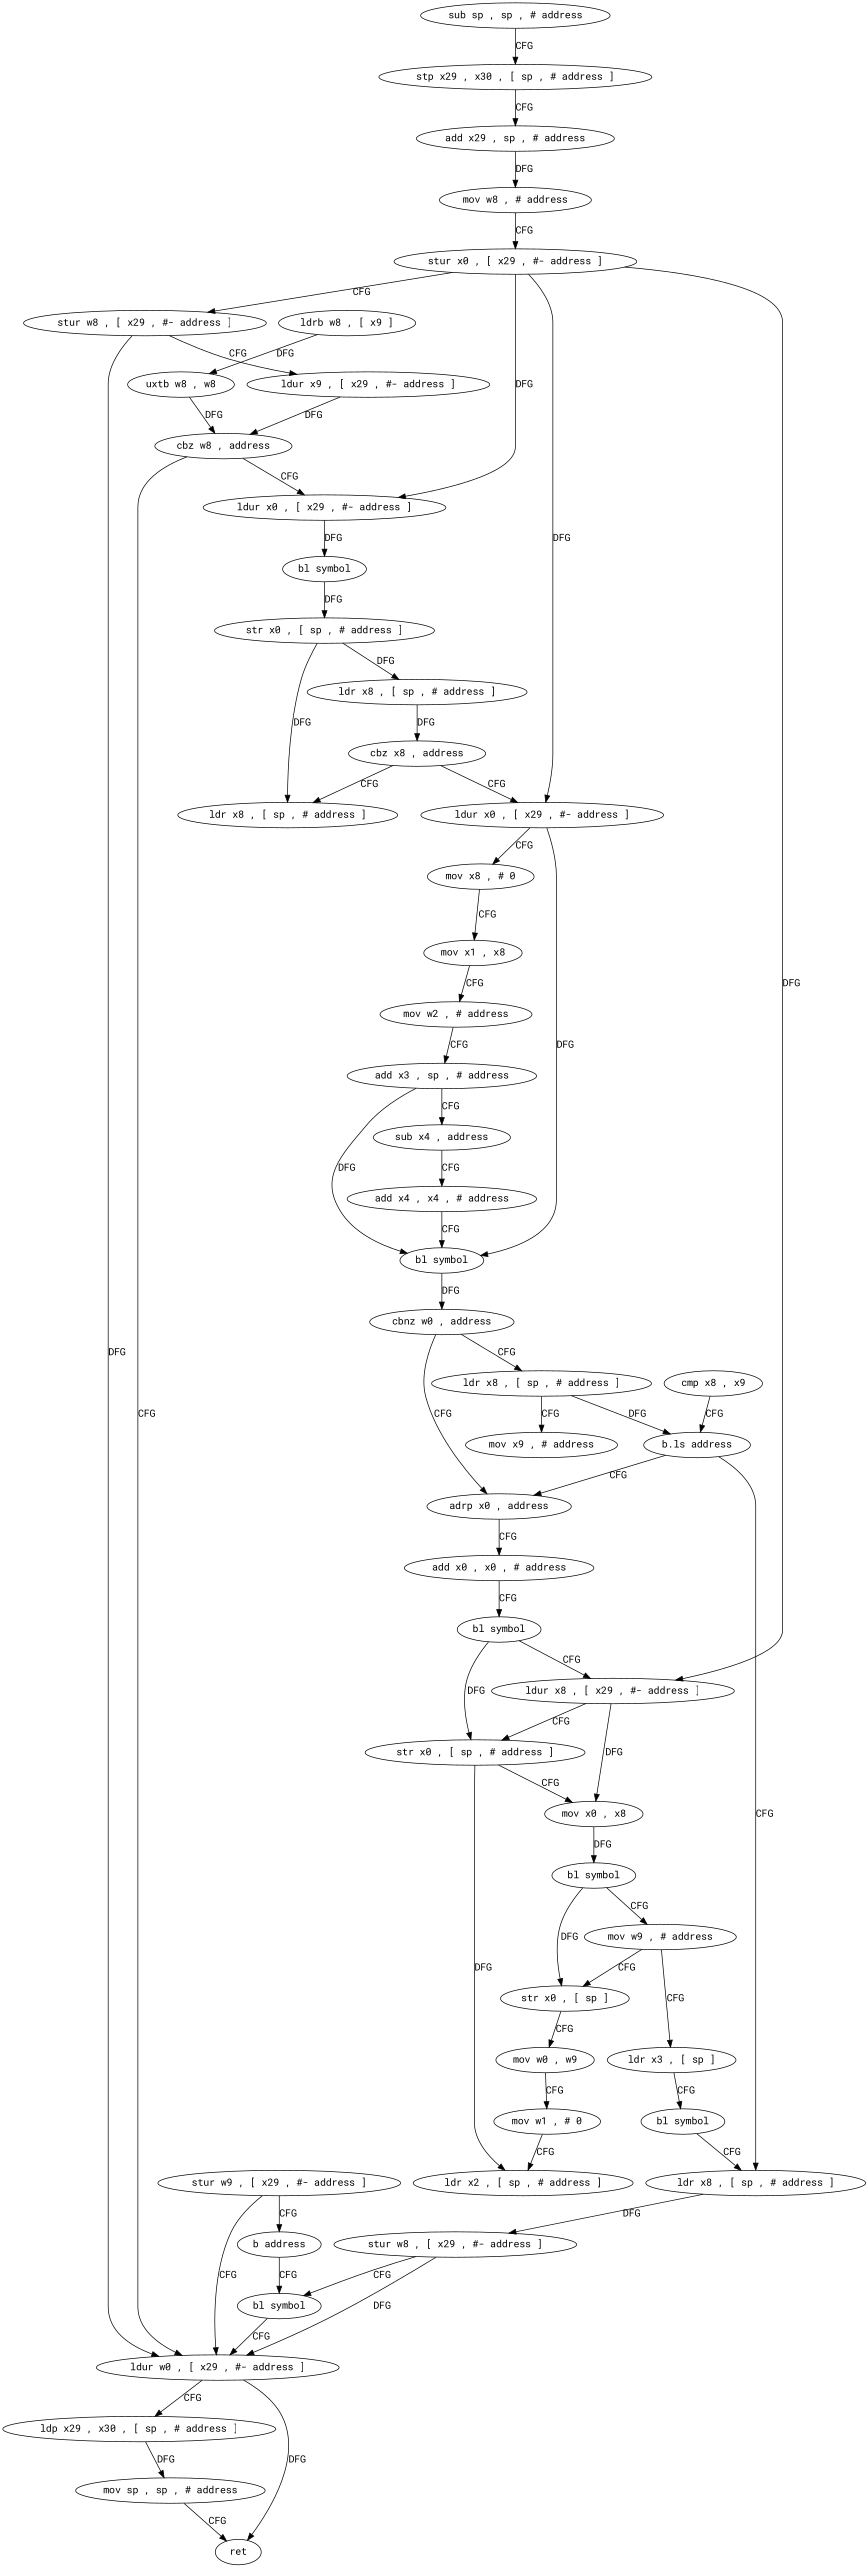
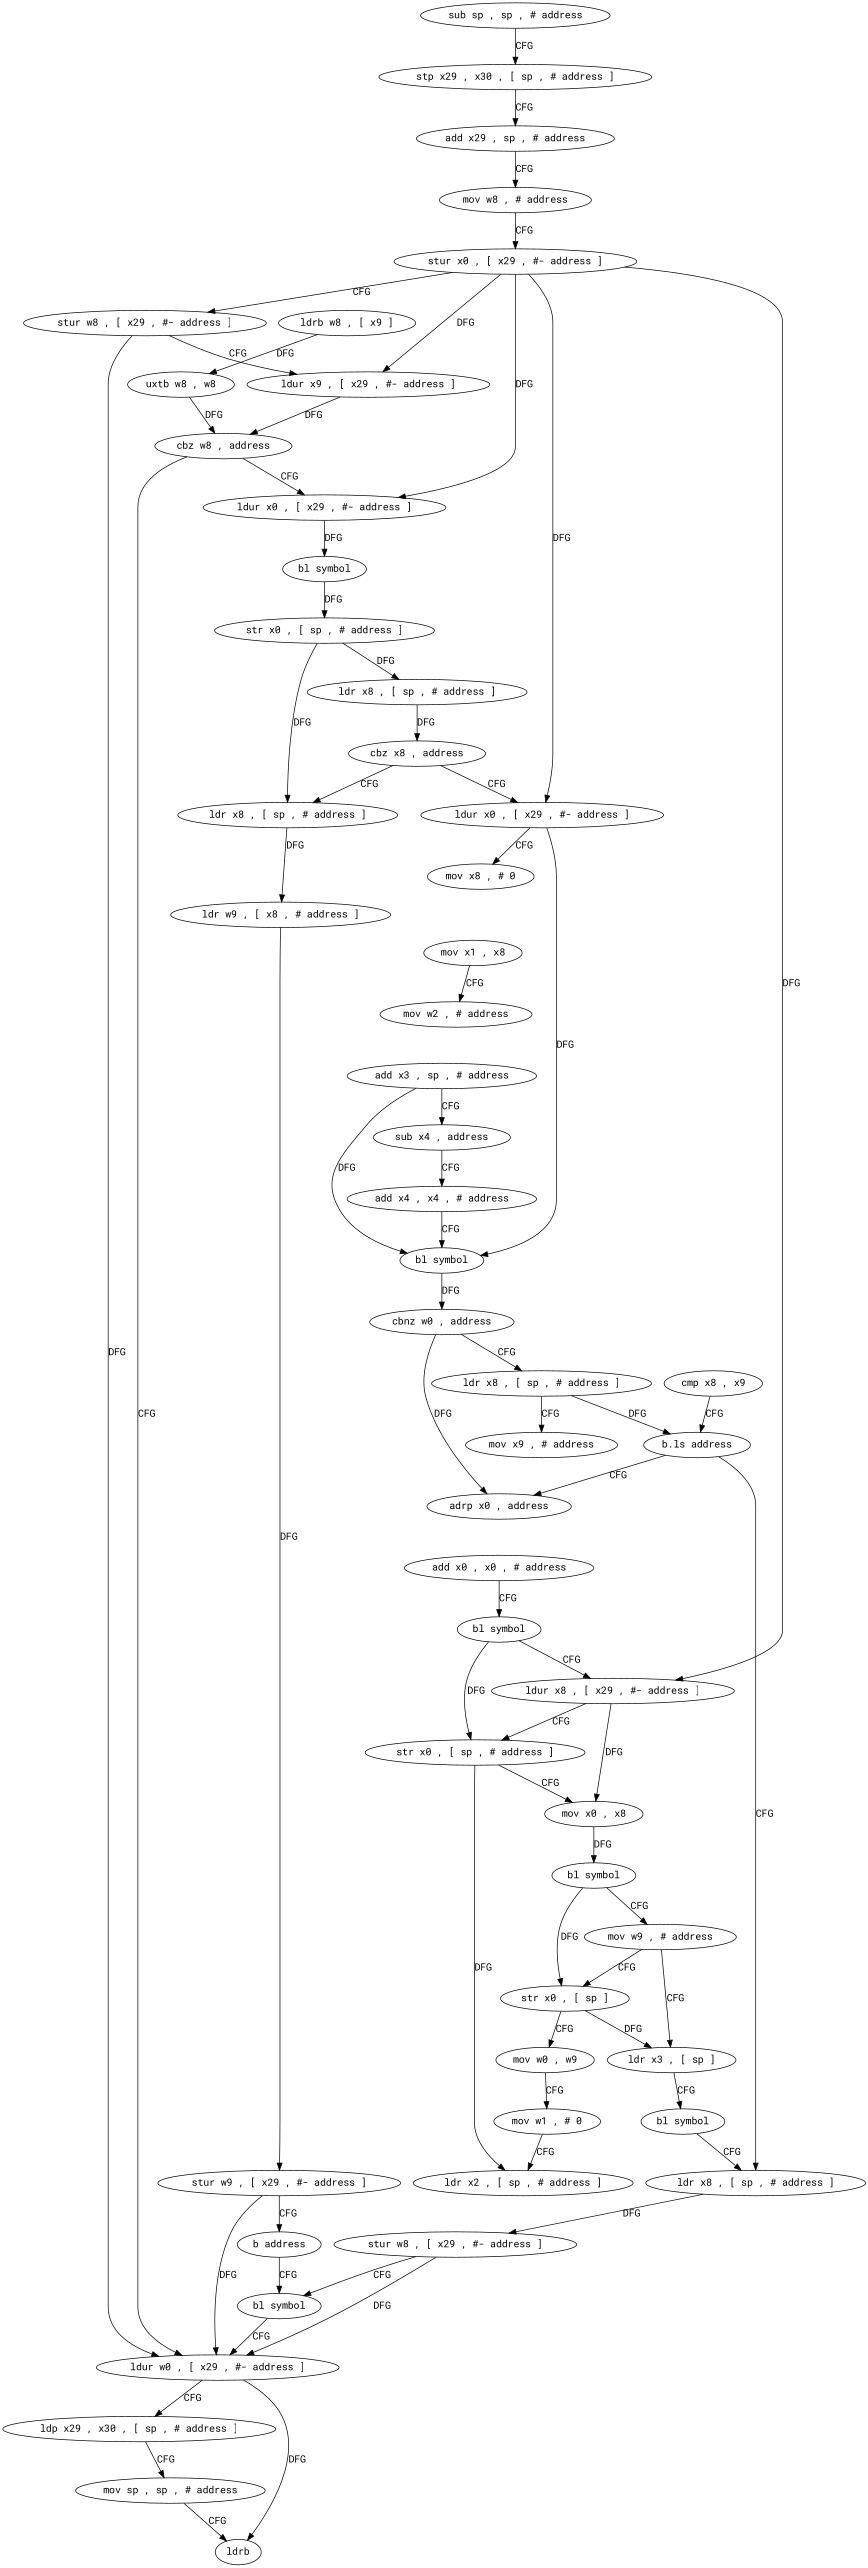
(524, 169) -> (524, 169)
none -> (445, 321)
(477, 911) -> none
none -> (281, 915)
(450, 1042) -> none
(443, 1414) -> (443, 1414)
(499, 1534) -> none
none -> (615, 2028)
(228, 2275) -> (228, 2275)
(166, 2460) -> (166, 2460)
(238, 2552) -> (238, 2552)
